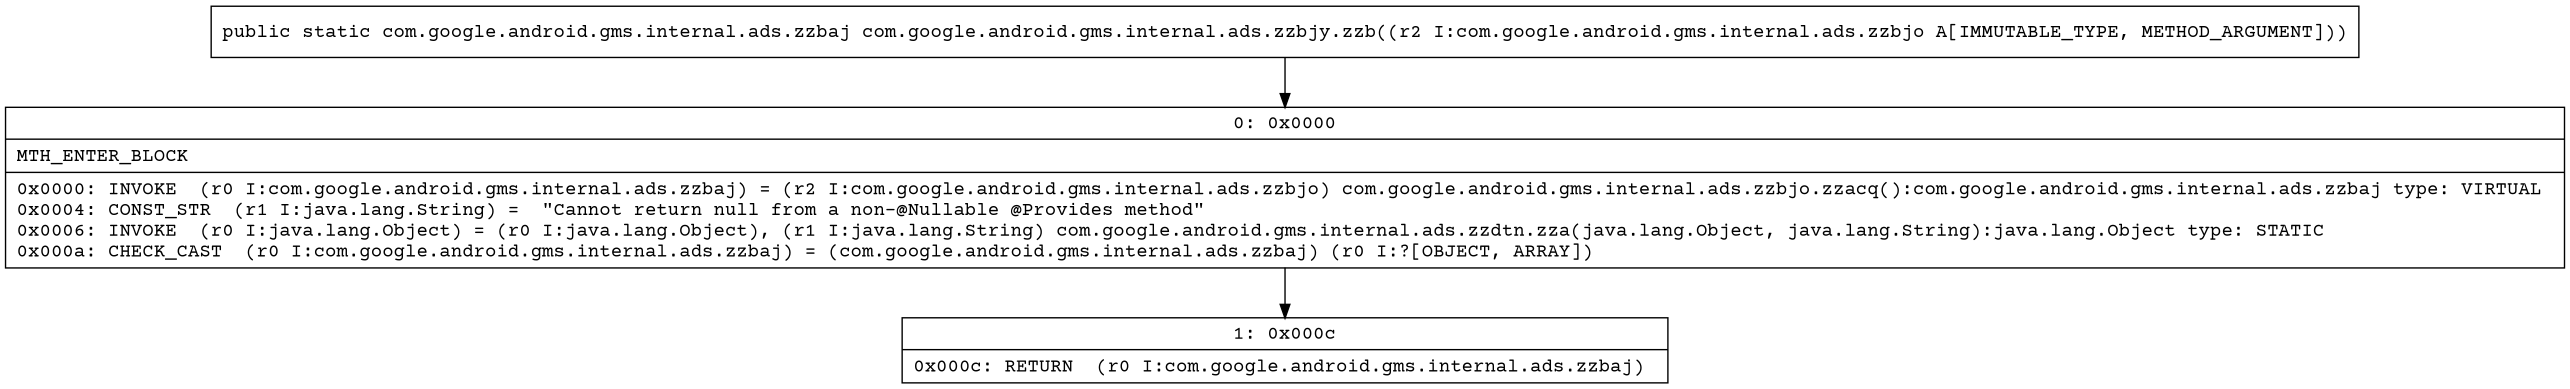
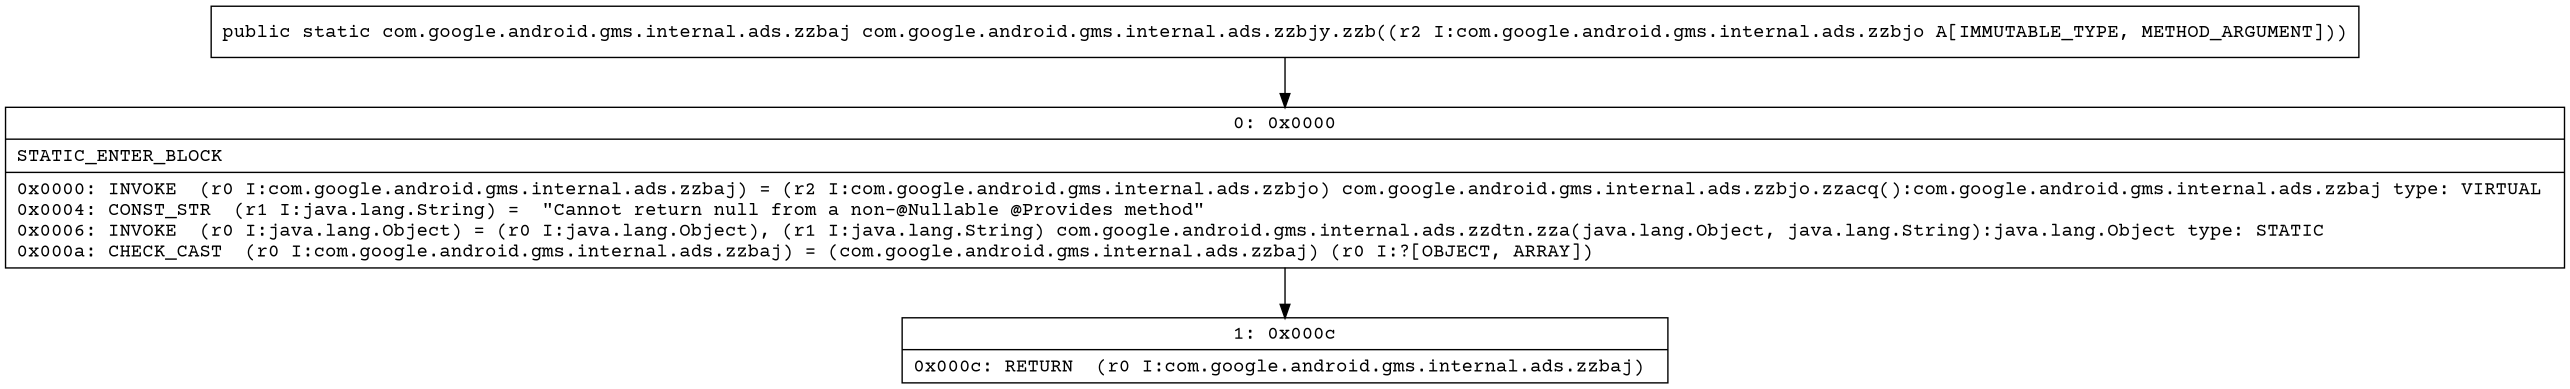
(102, 155) -> (120, 155)
